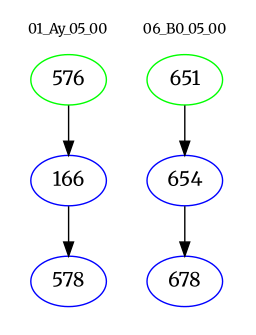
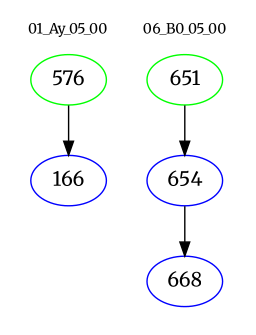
(69, 281) -> none
(185, 281) -> (185, 281)
